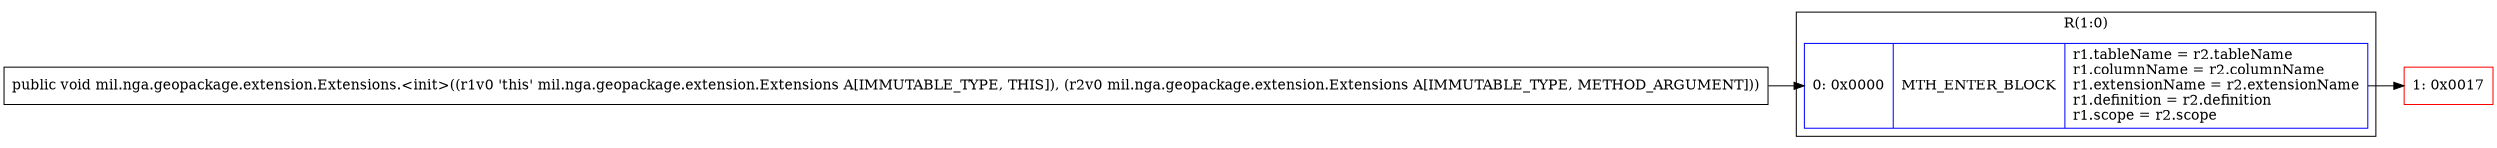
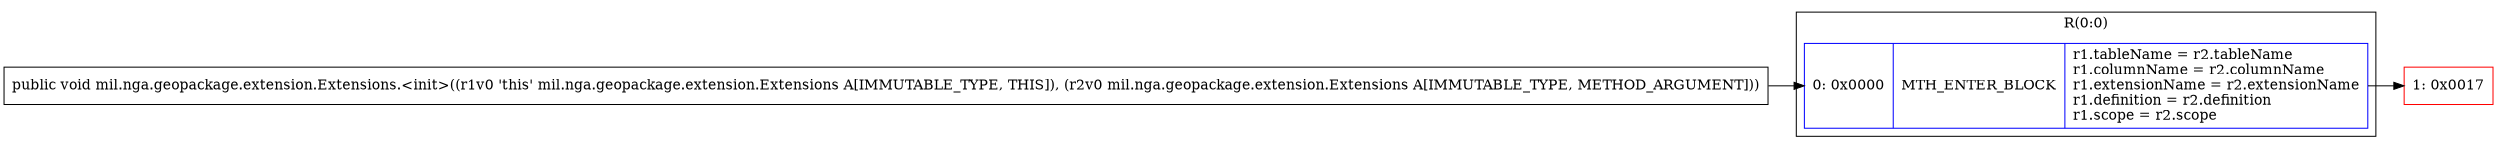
(2086, 24) -> (2086, 24)
